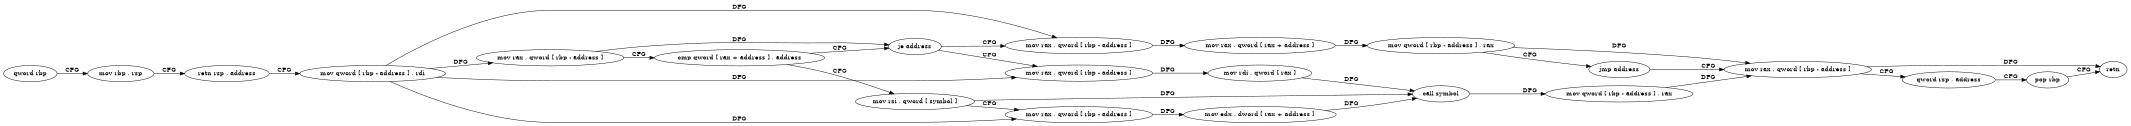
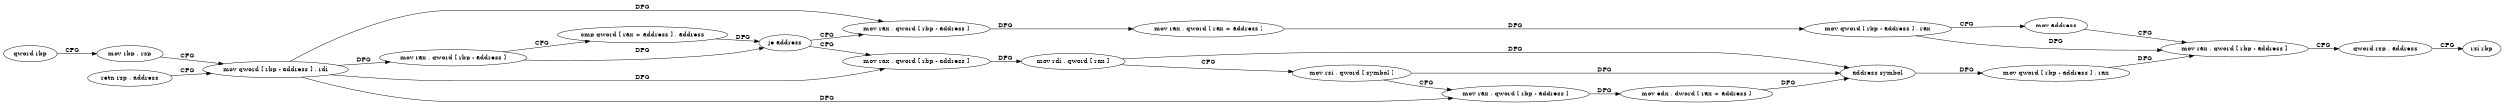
(840, 48) -> (743, 37)
(1619, 70) -> (2056, 26)
(2113, 70) -> none
(167, 74) -> (190, 60)
(839, 76) -> (1205, 69)
(2048, 80) -> (2482, 49)
(1441, 94) -> (1878, 73)
